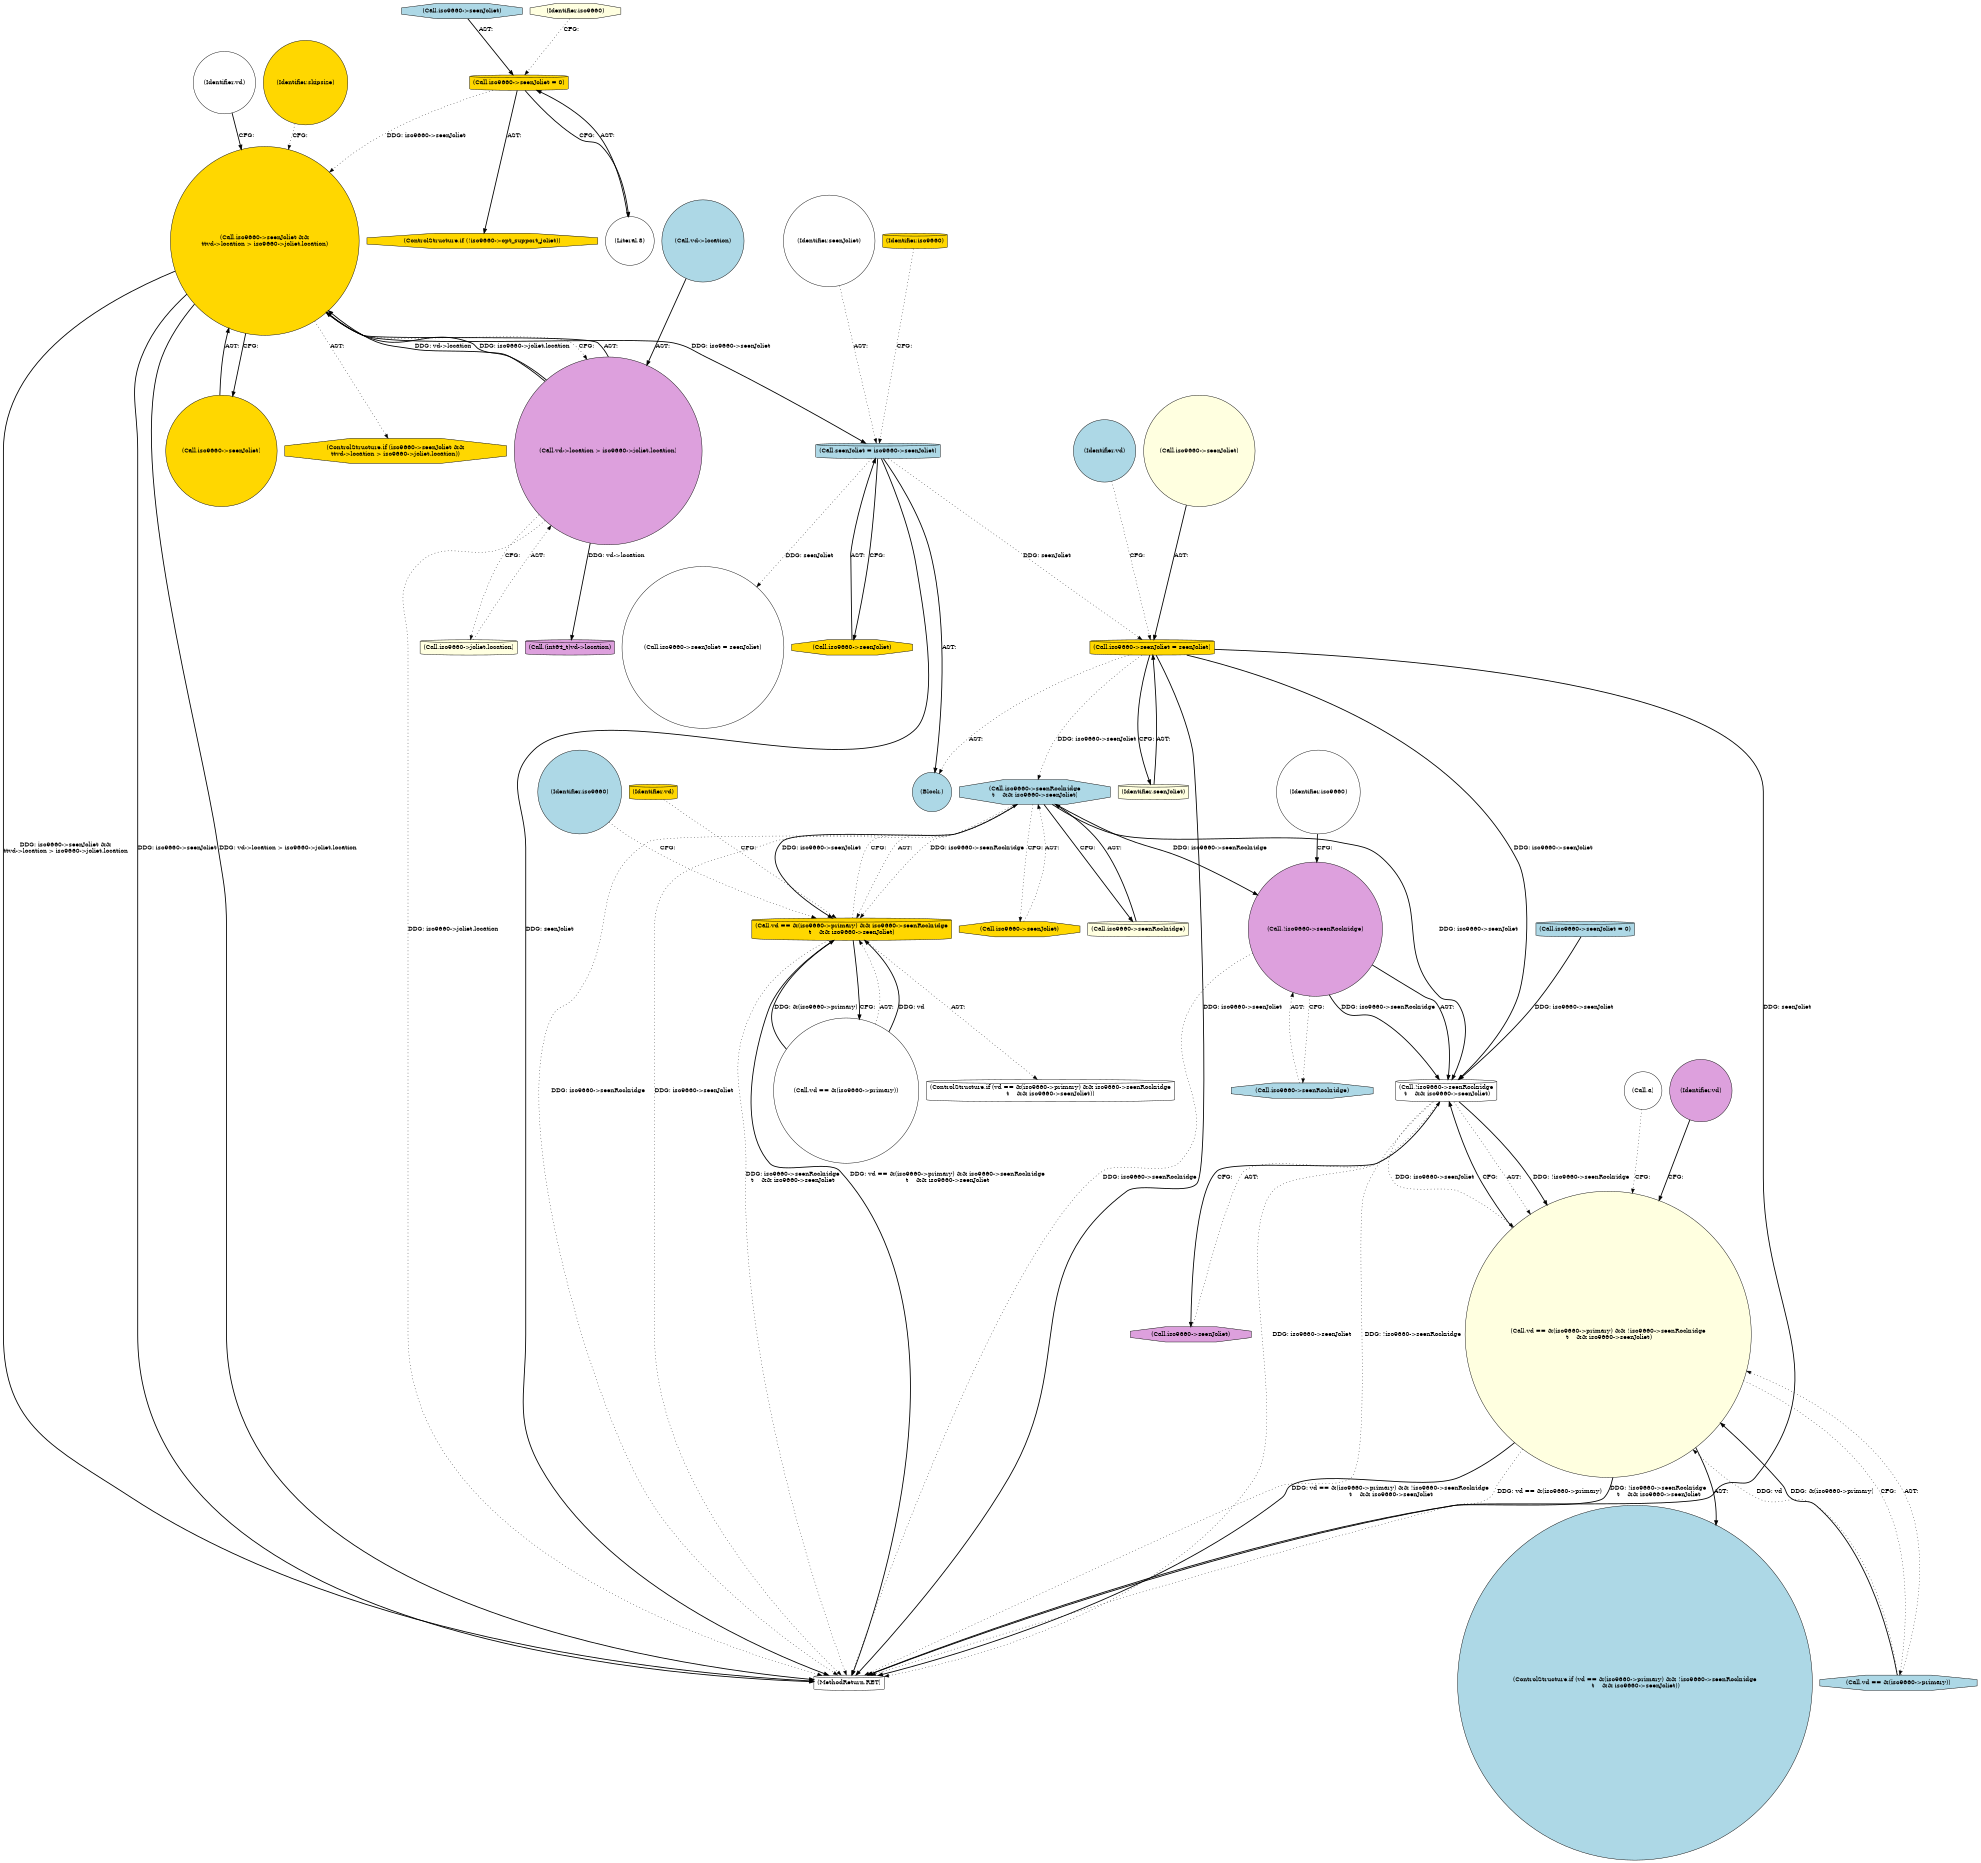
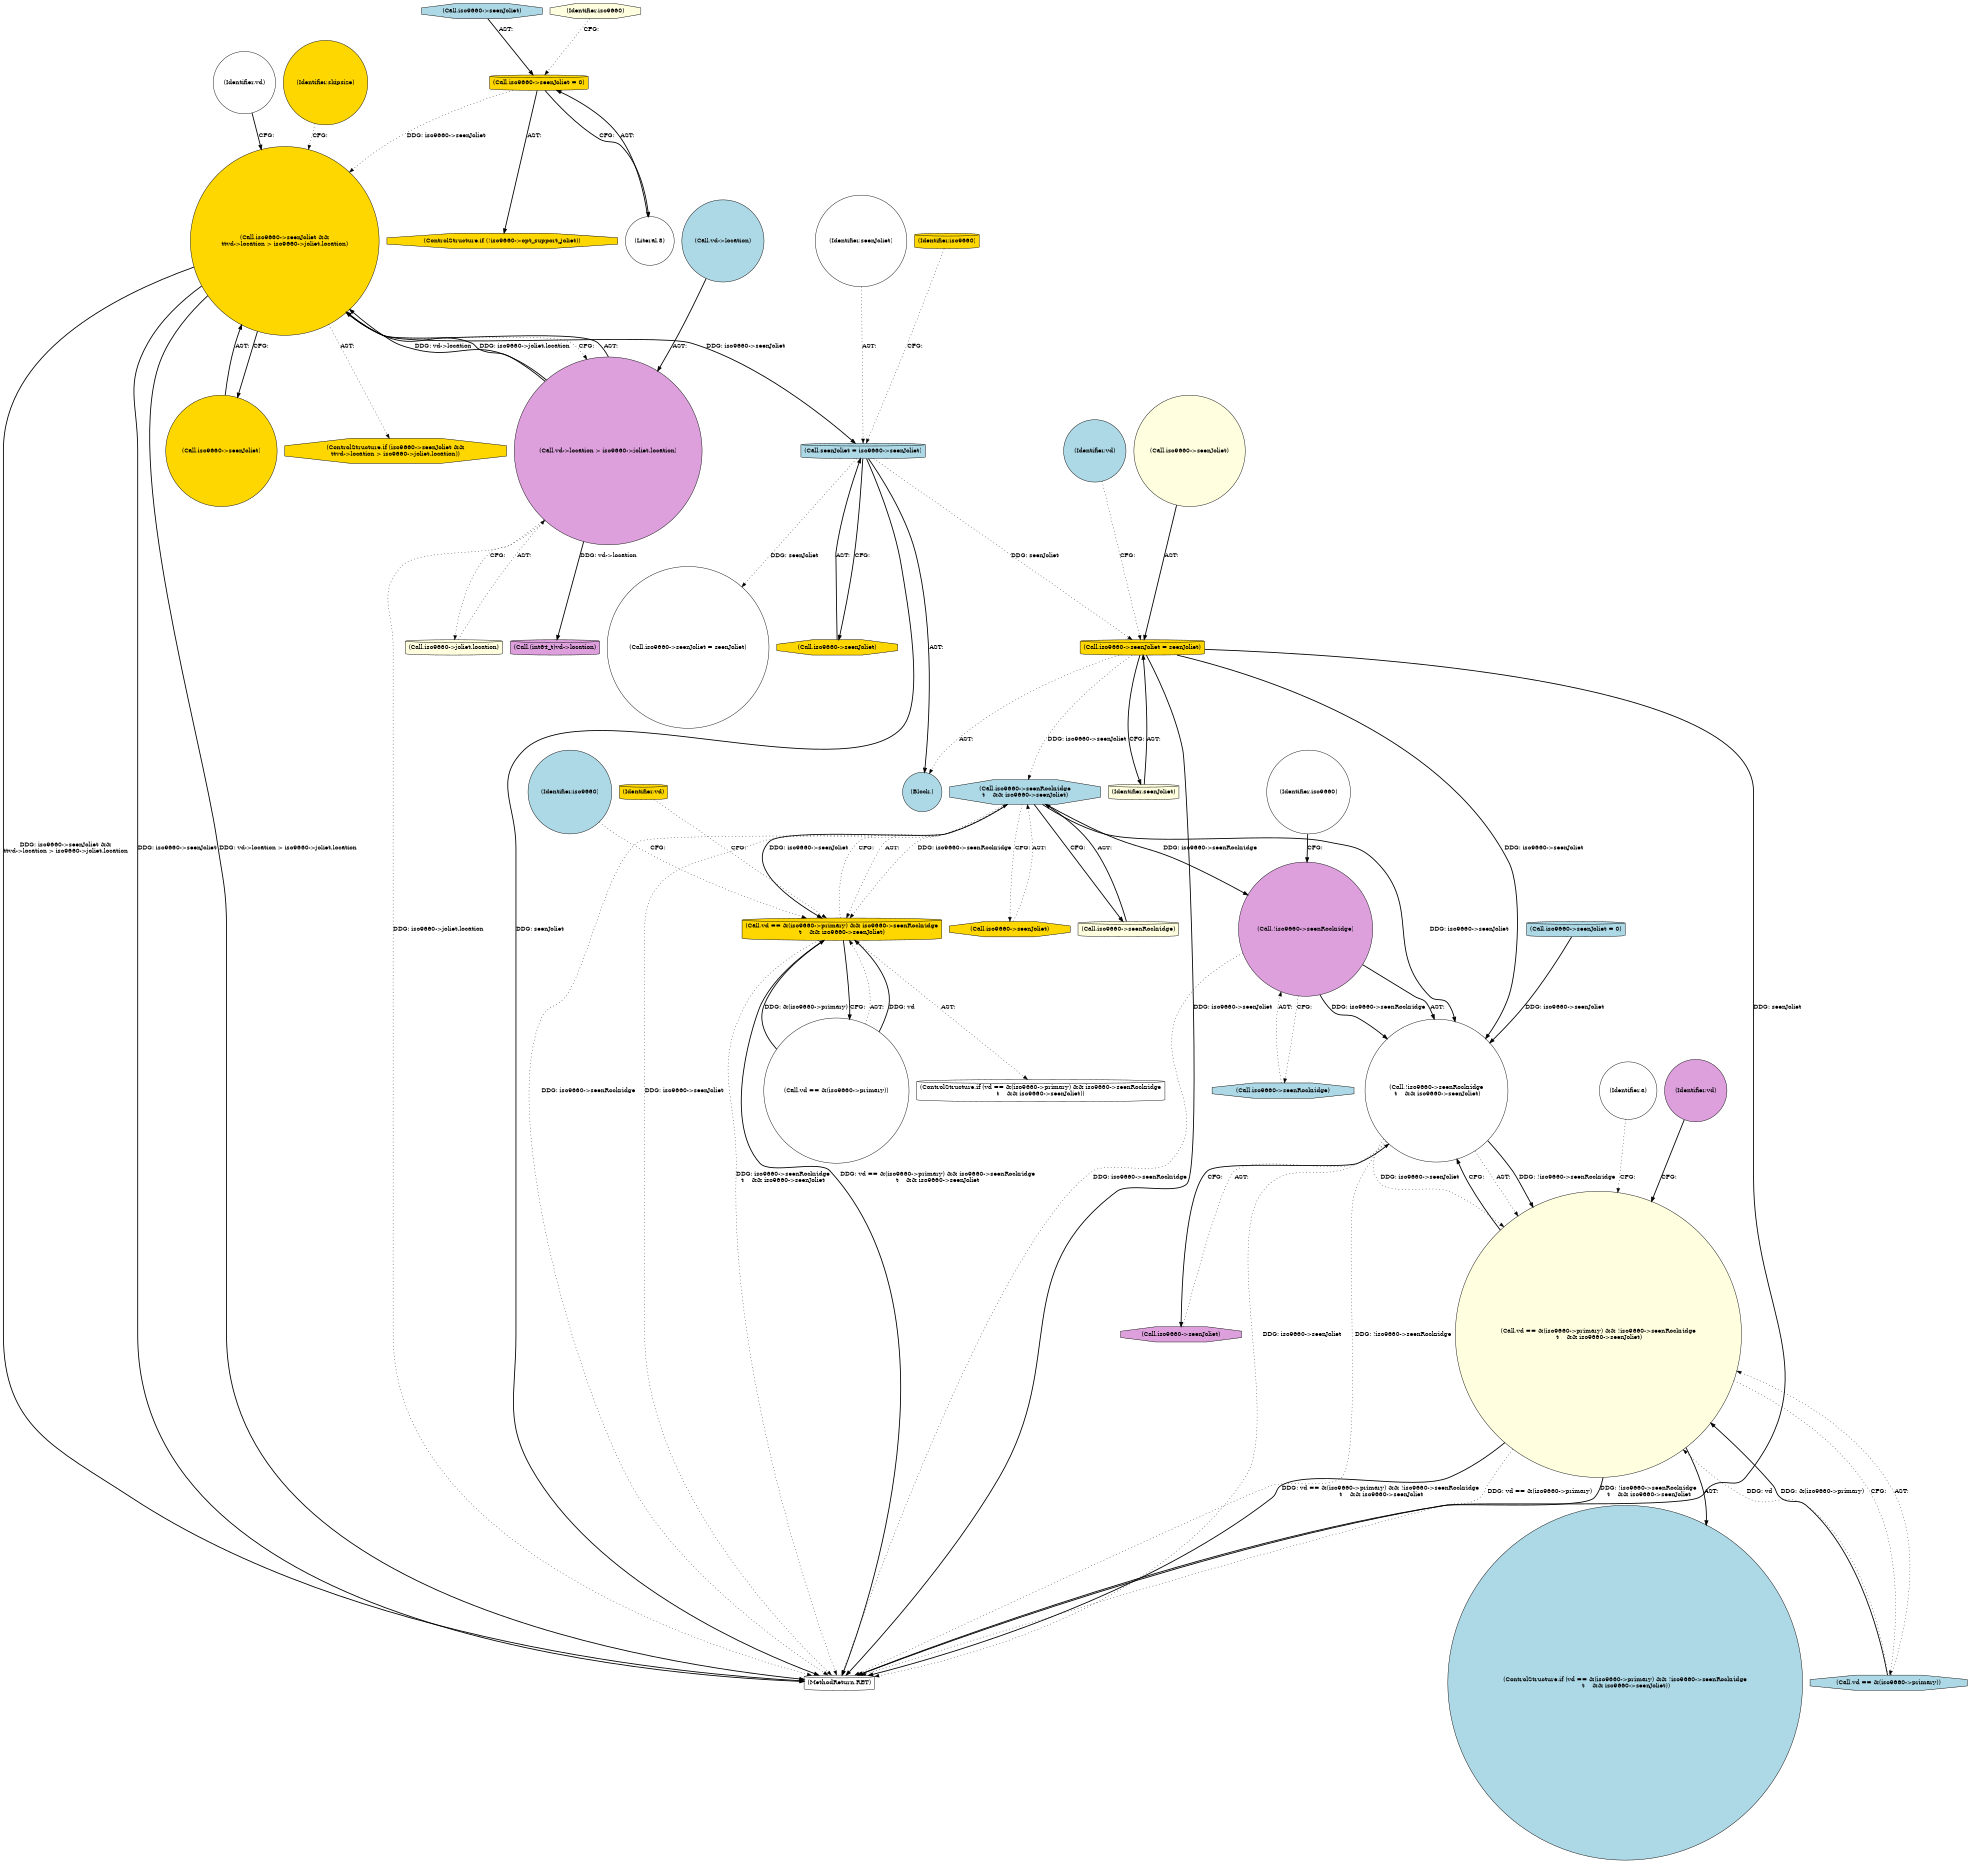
(1446, 1091) -> (1437, 1091)
(1643, 1091) -> (1628, 1091)
